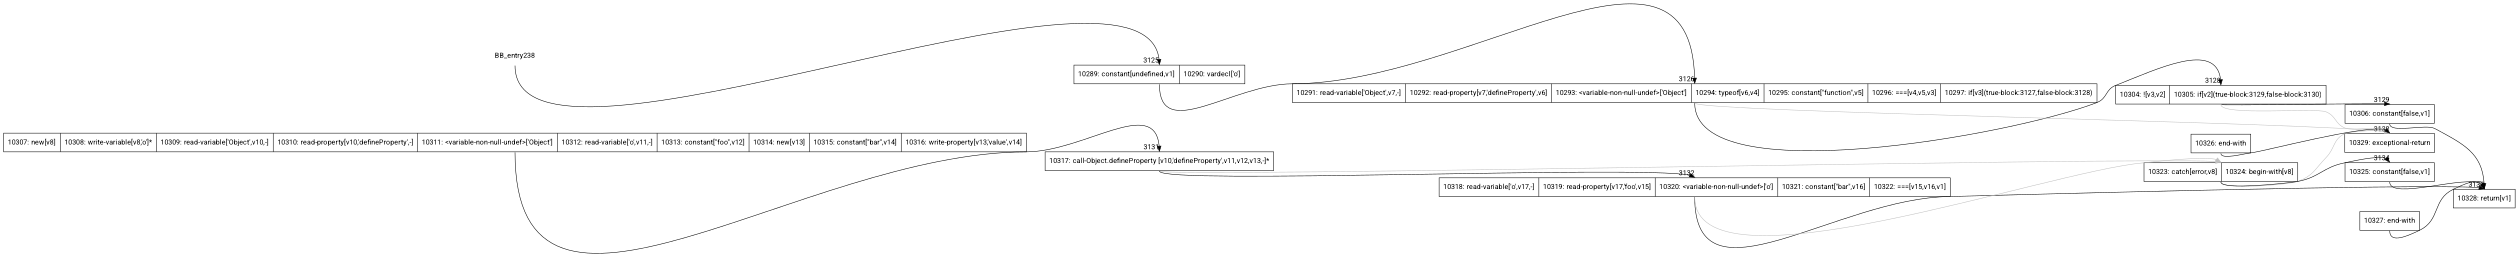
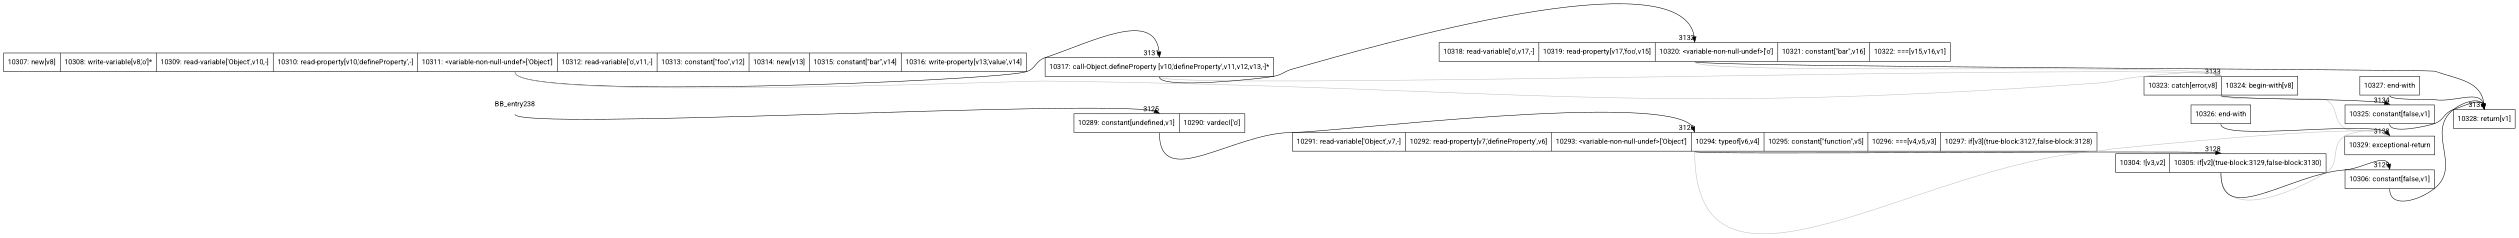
none -> (1365, 89)
